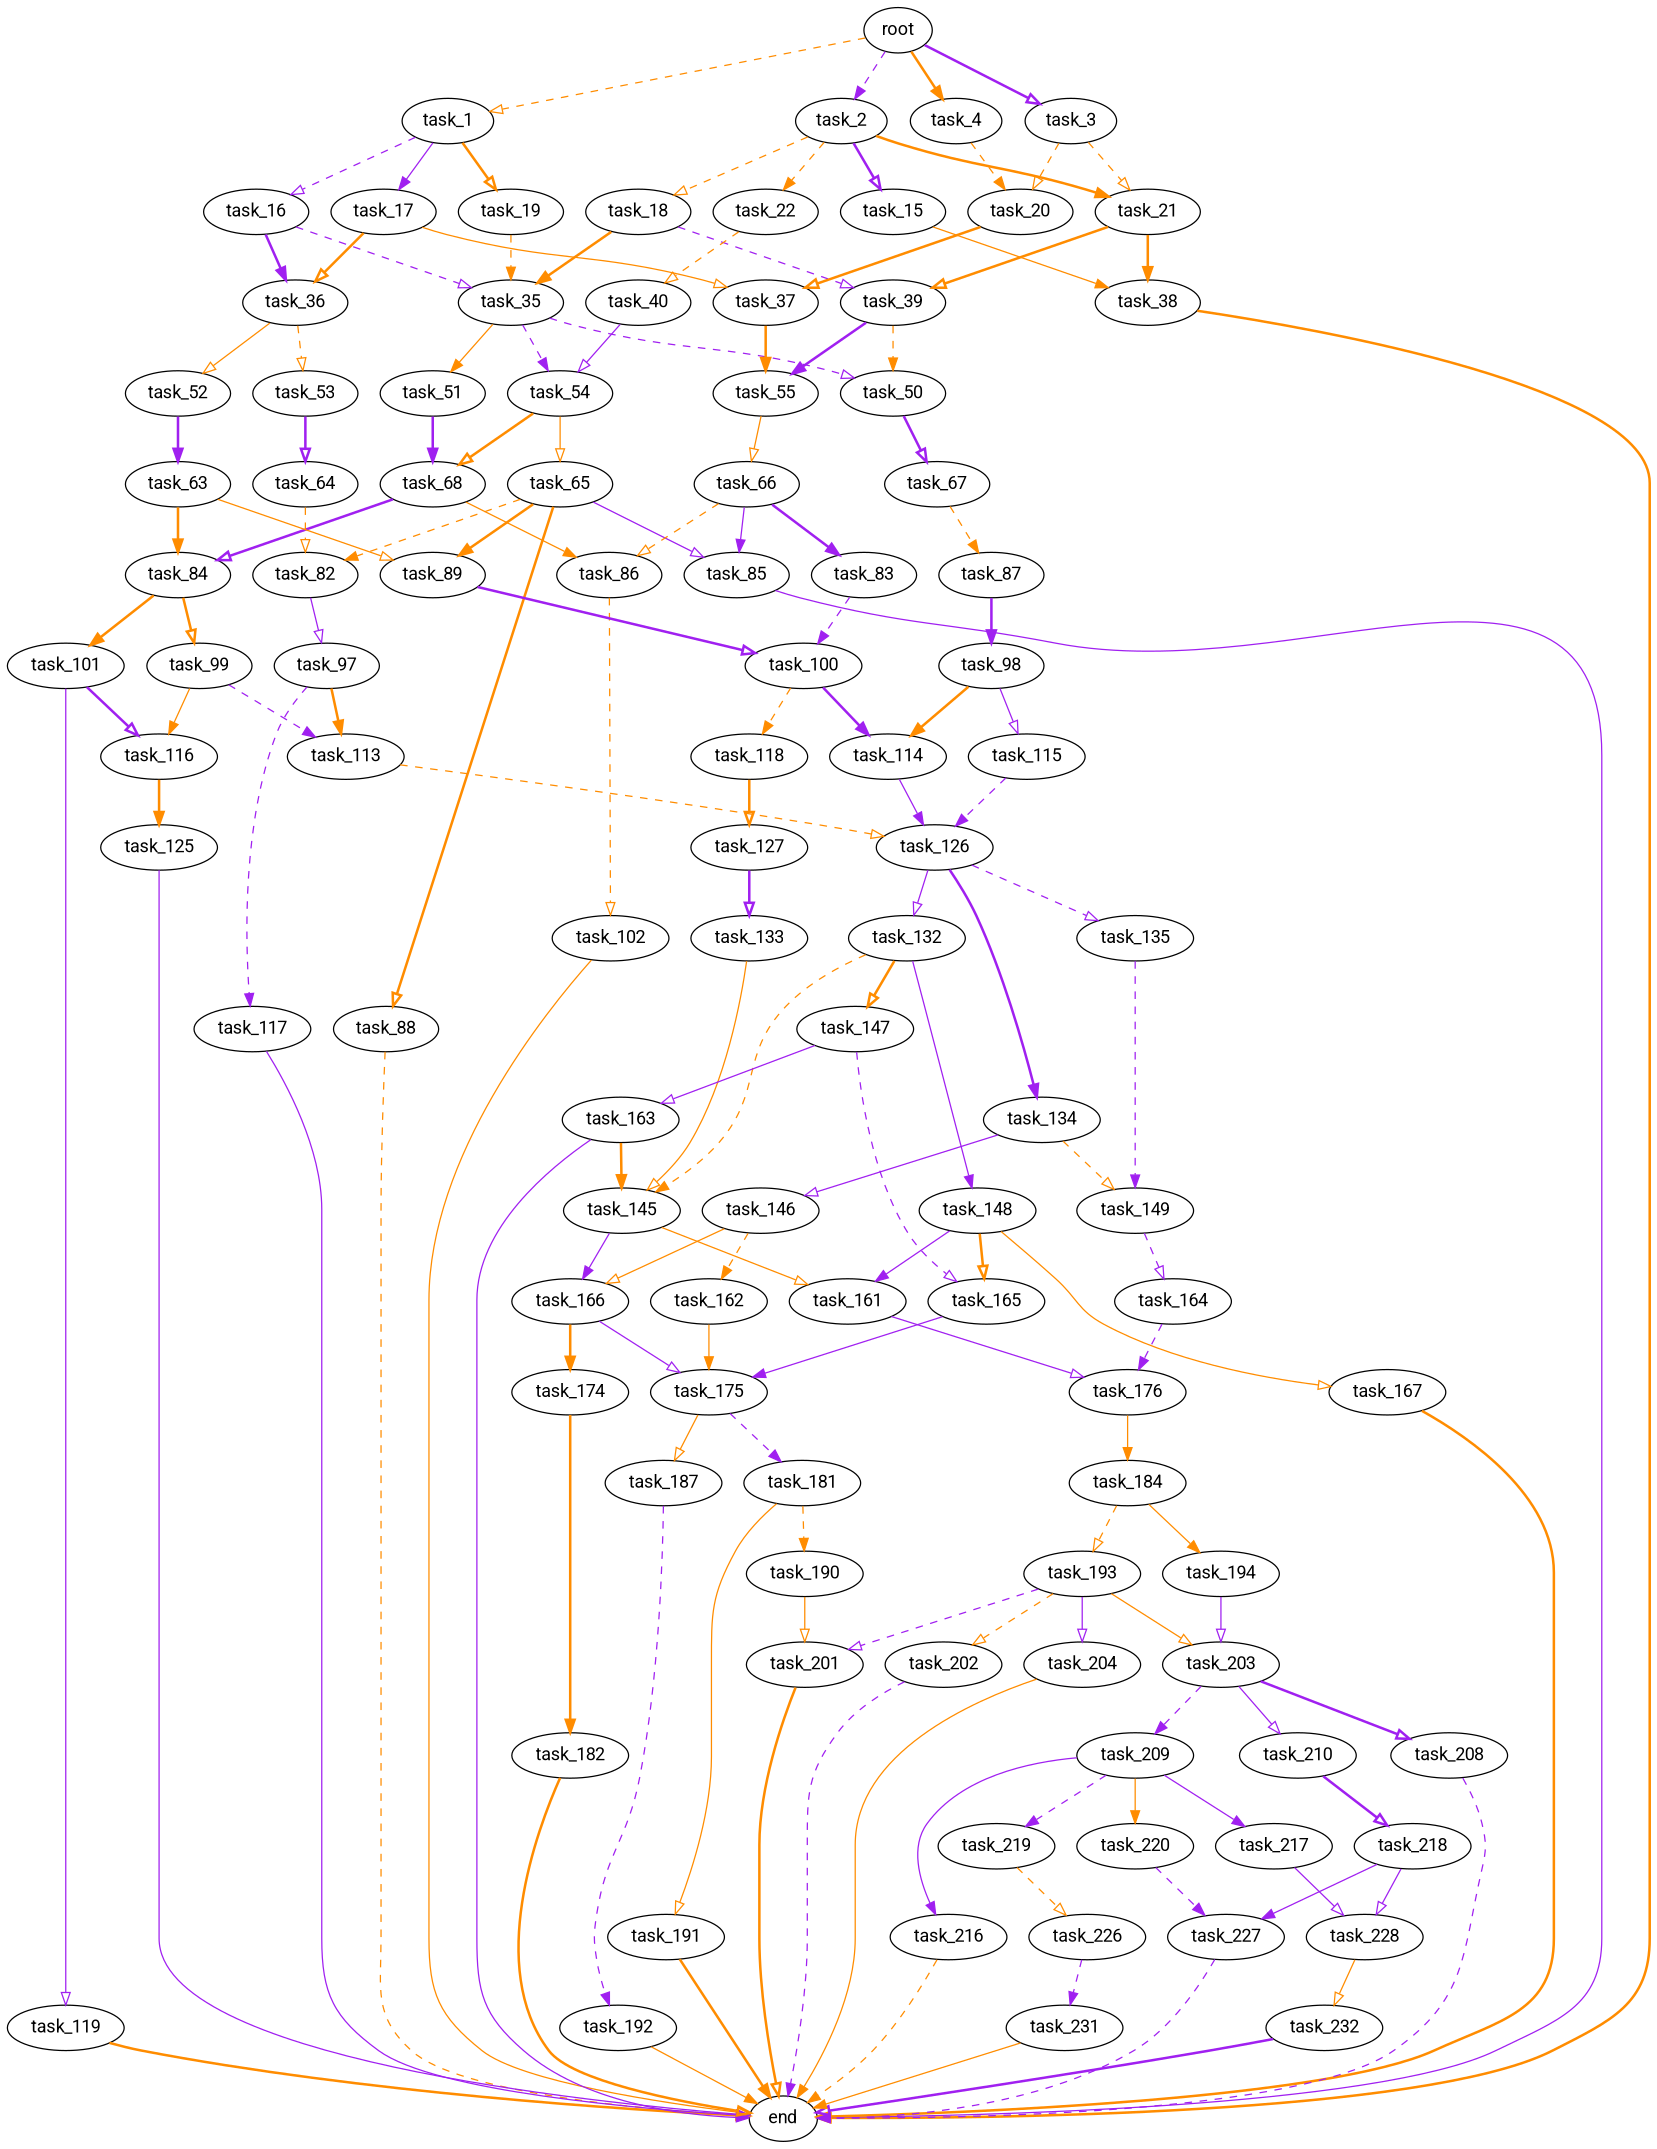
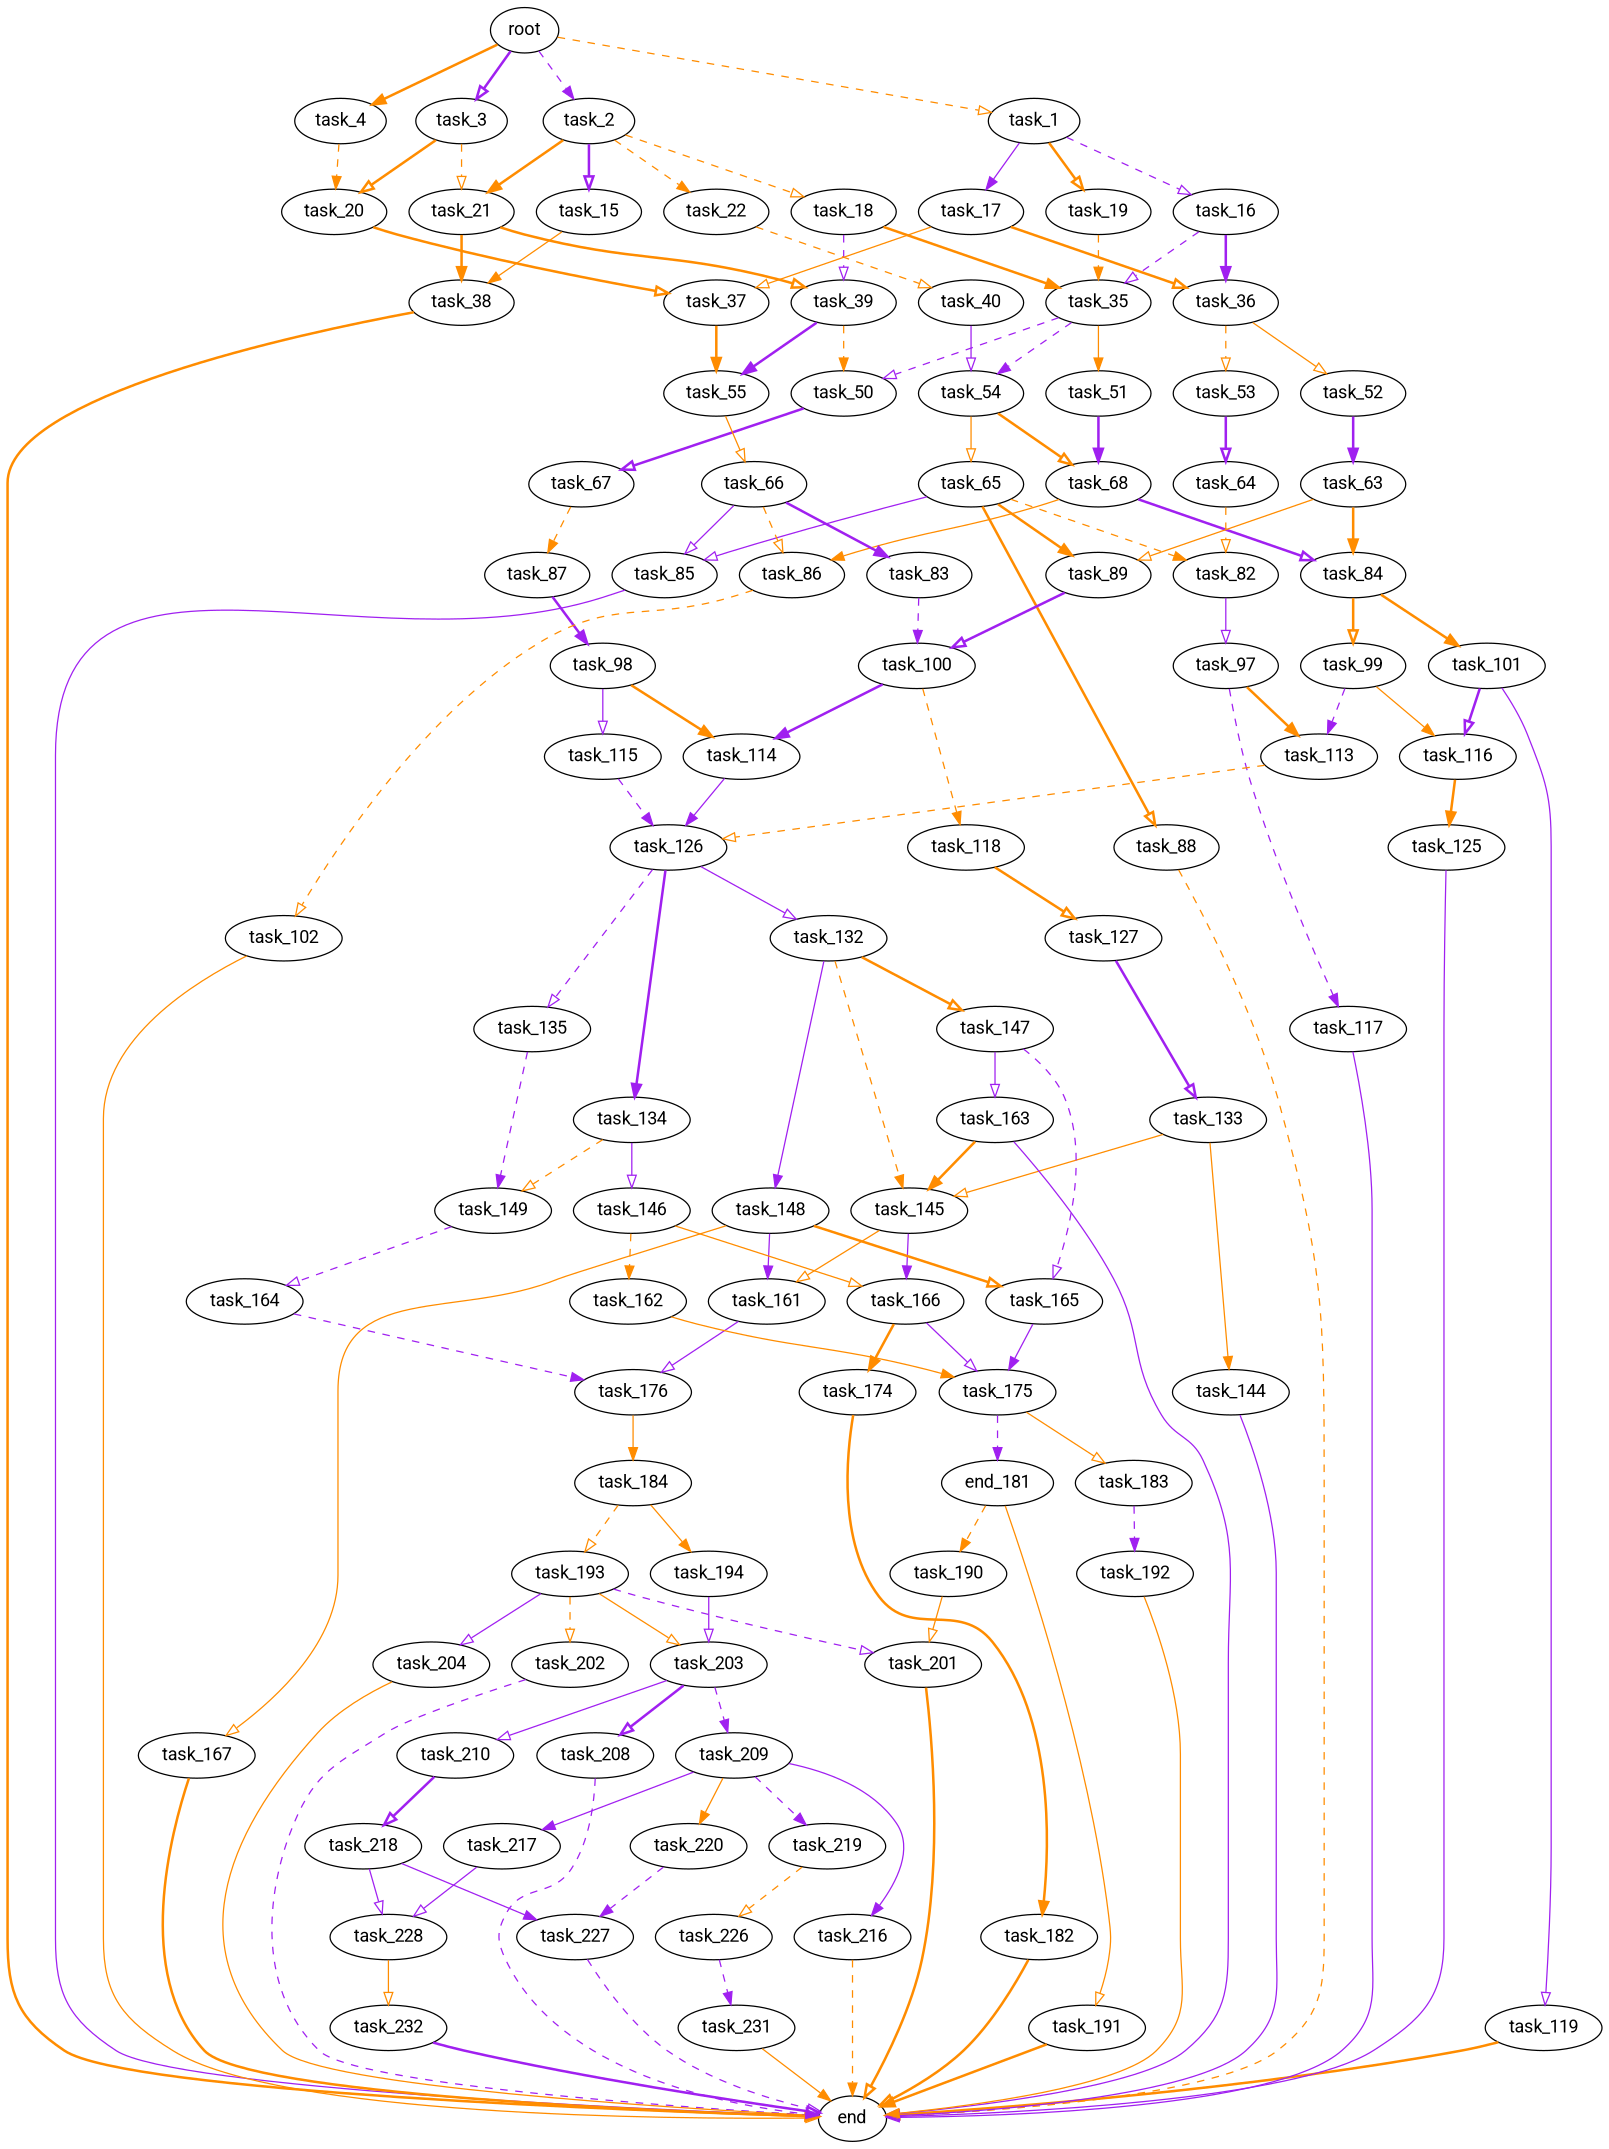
(1049, 161) -> (404, 162)
(742, 523) -> (714, 525)
none -> (1231, 1392)
(664, 1483) -> (1134, 1483)
(802, 1483) -> (998, 1483)
